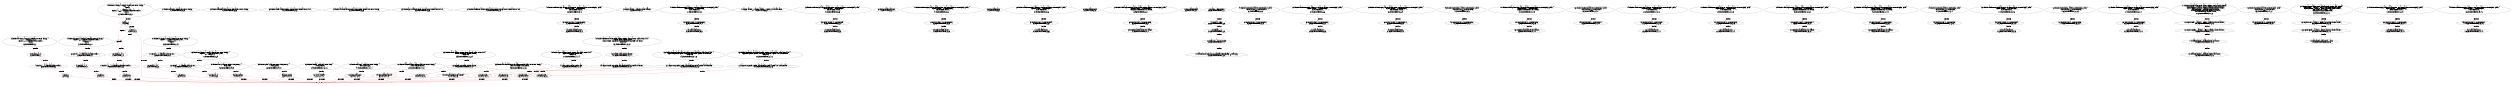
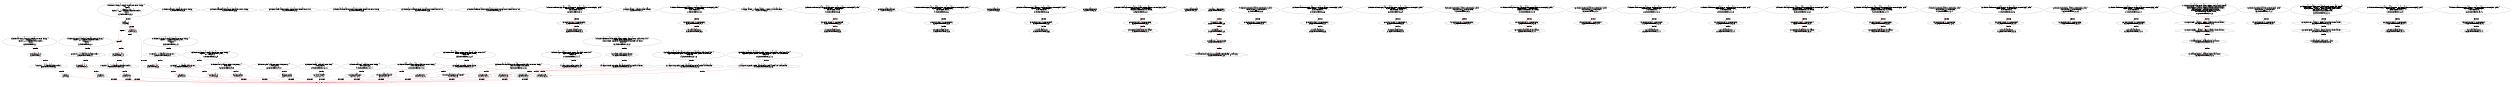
(114, 80) -> (114, 80)
